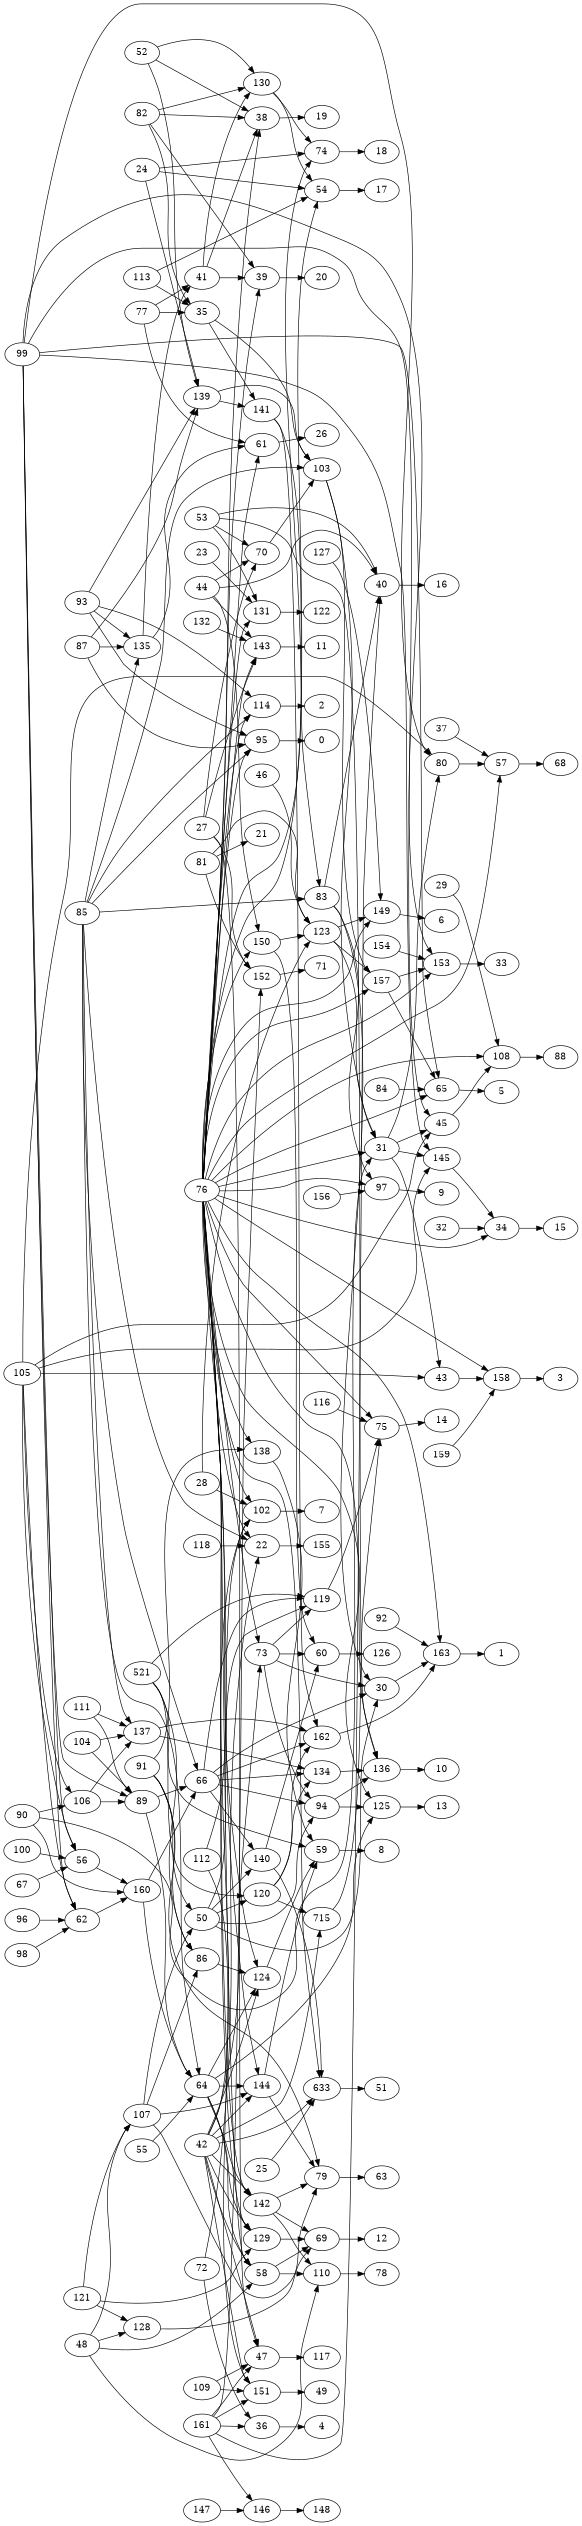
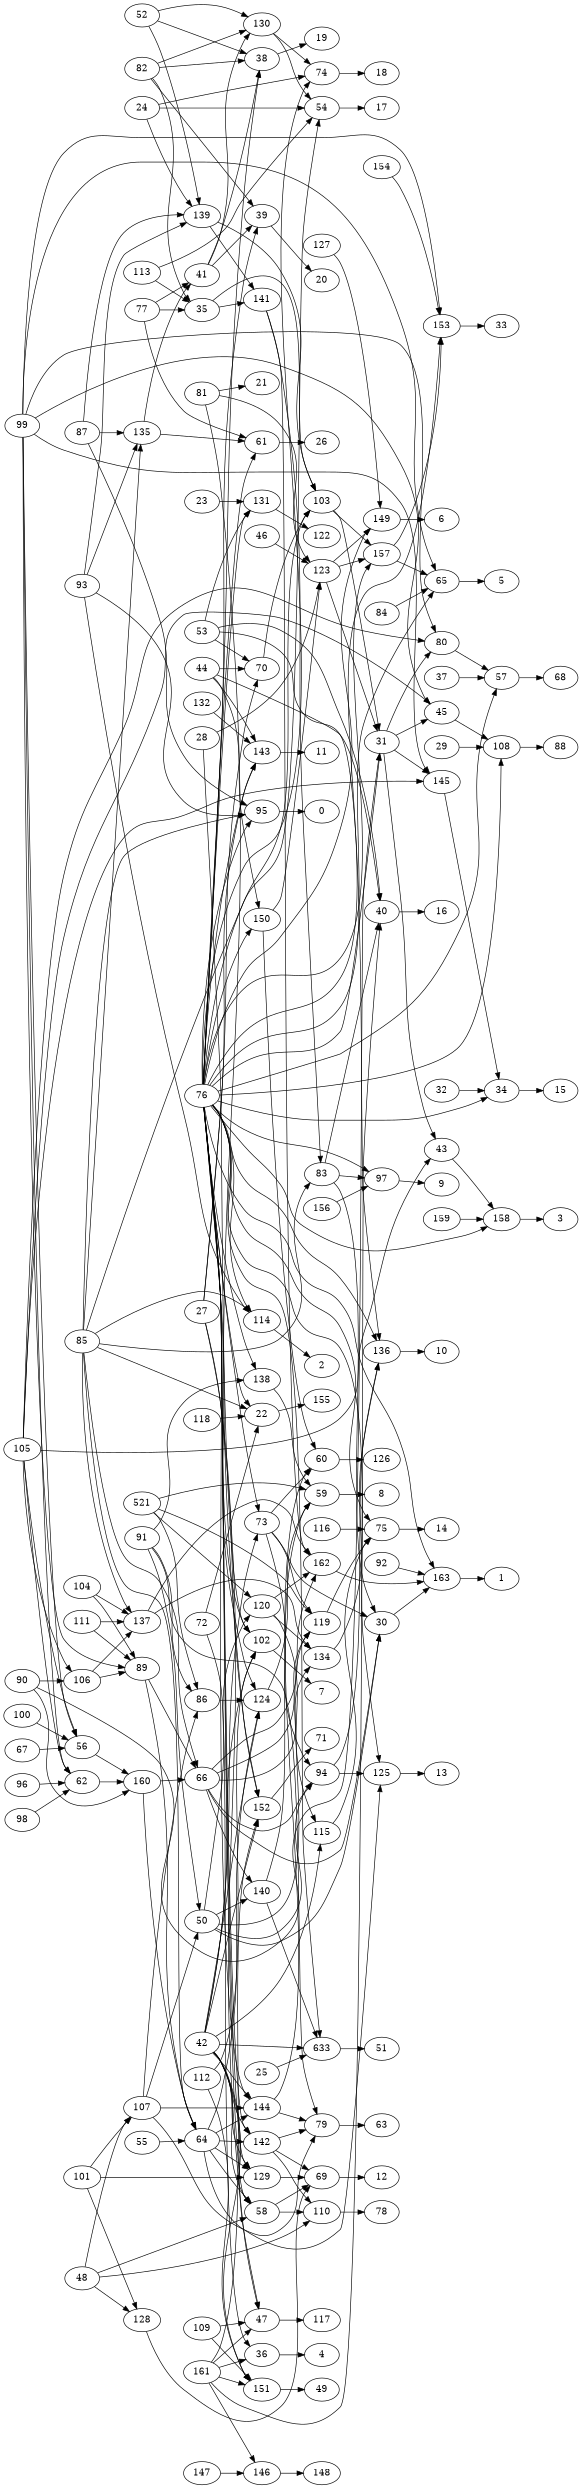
(322, 1919) -> (322, 1833)
none -> (221, 1965)
(82, 2298) -> (82, 2177)
